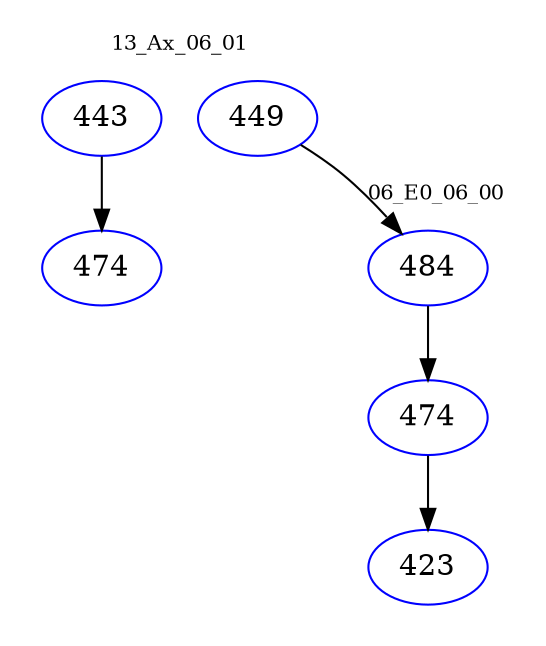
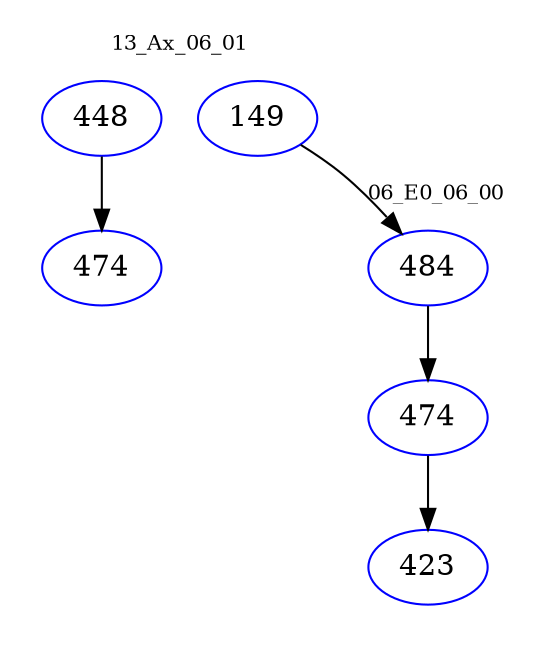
(102, 118) -> (102, 118)
(258, 118) -> (258, 118)
